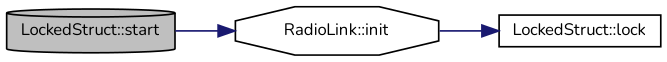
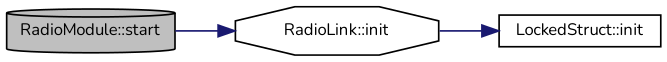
(91, 31) -> (91, 31)
(580, 31) -> (580, 31)
